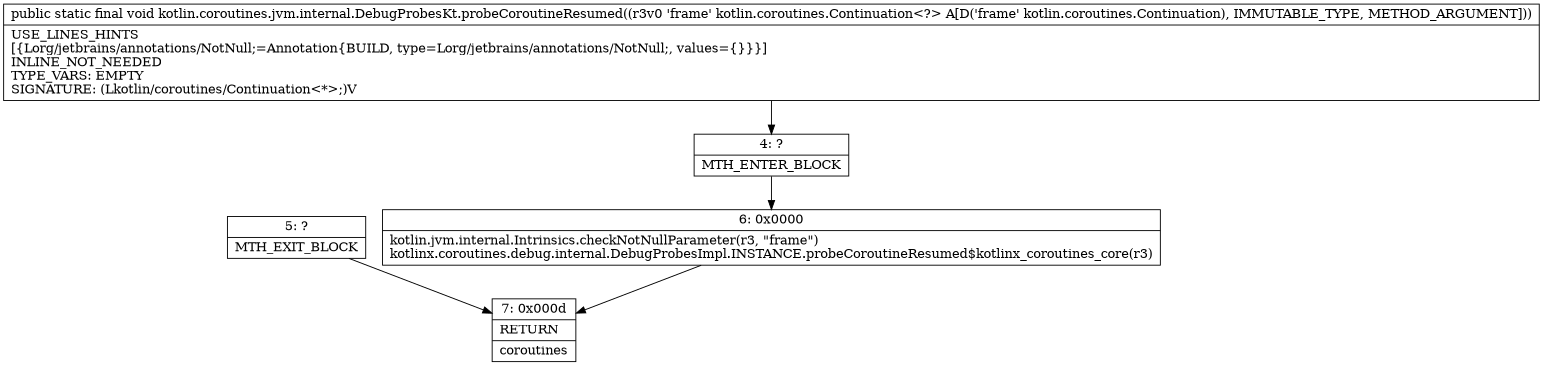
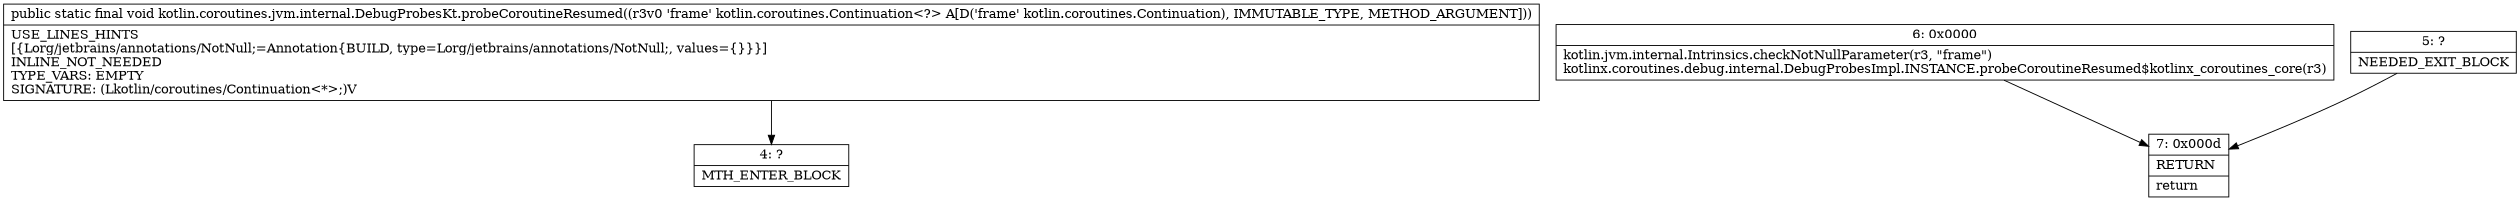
(771, 188) -> none
(297, 247) -> (2434, 62)
(534, 351) -> (2177, 186)
